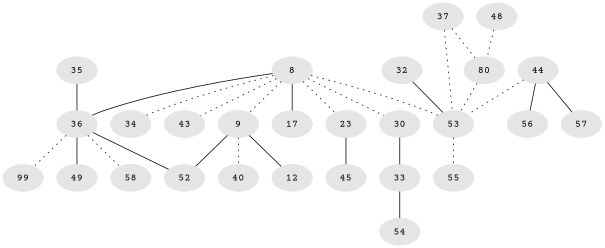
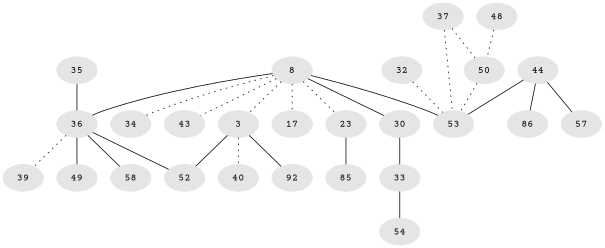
(484, 70) -> (484, 70)
(375, 93) -> (375, 93)
(292, 97) -> (292, 97)
(346, 97) -> (346, 97)
(428, 97) -> (428, 97)
(496, 97) -> (496, 97)
(238, 124) -> (238, 124)
(528, 124) -> (528, 124)
(104, 151) -> (104, 151)
(23, 178) -> (23, 178)
(292, 178) -> (292, 178)
(346, 178) -> (346, 178)
(454, 178) -> none
